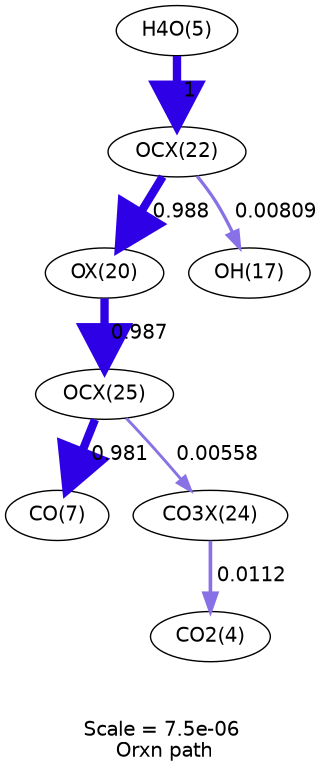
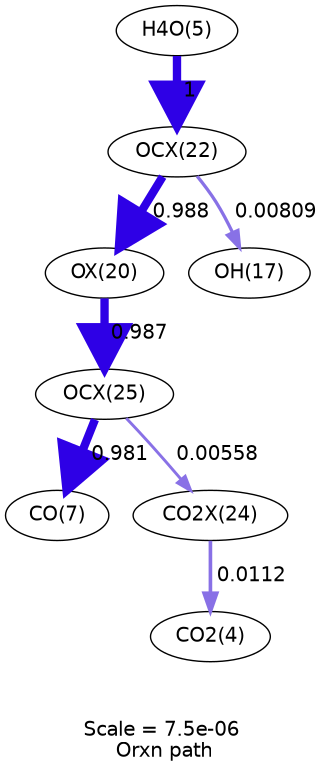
(210, 515) -> (210, 515)
